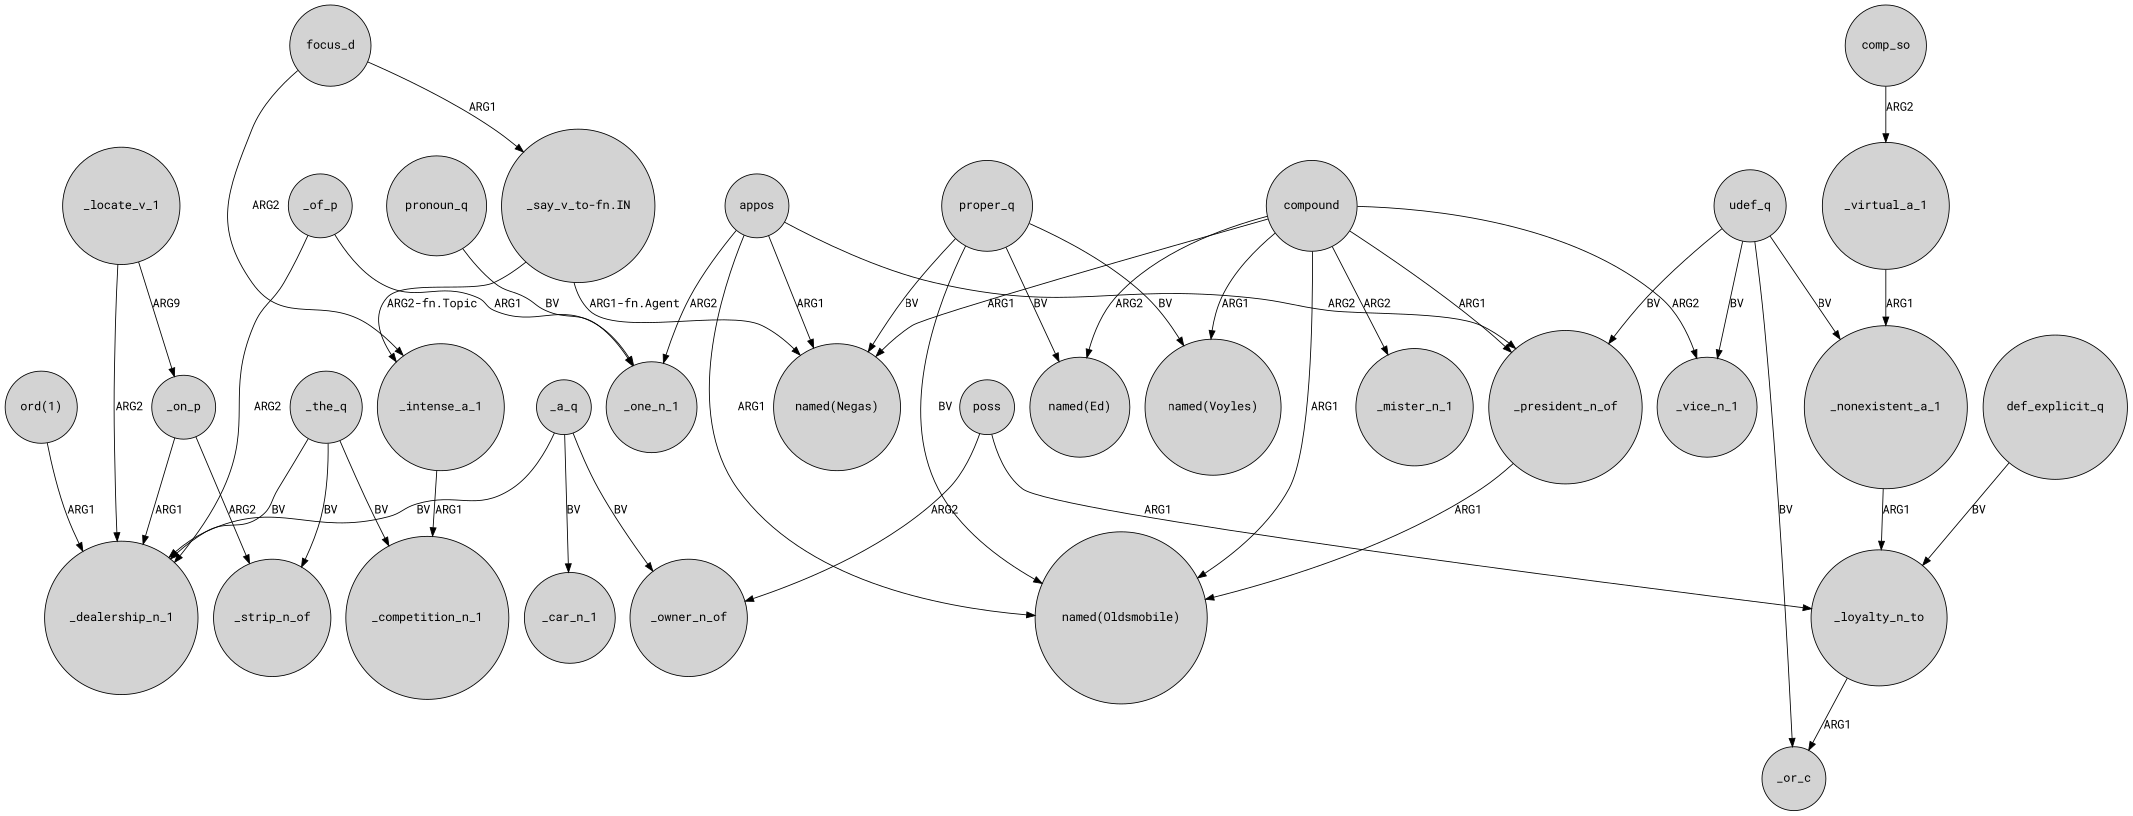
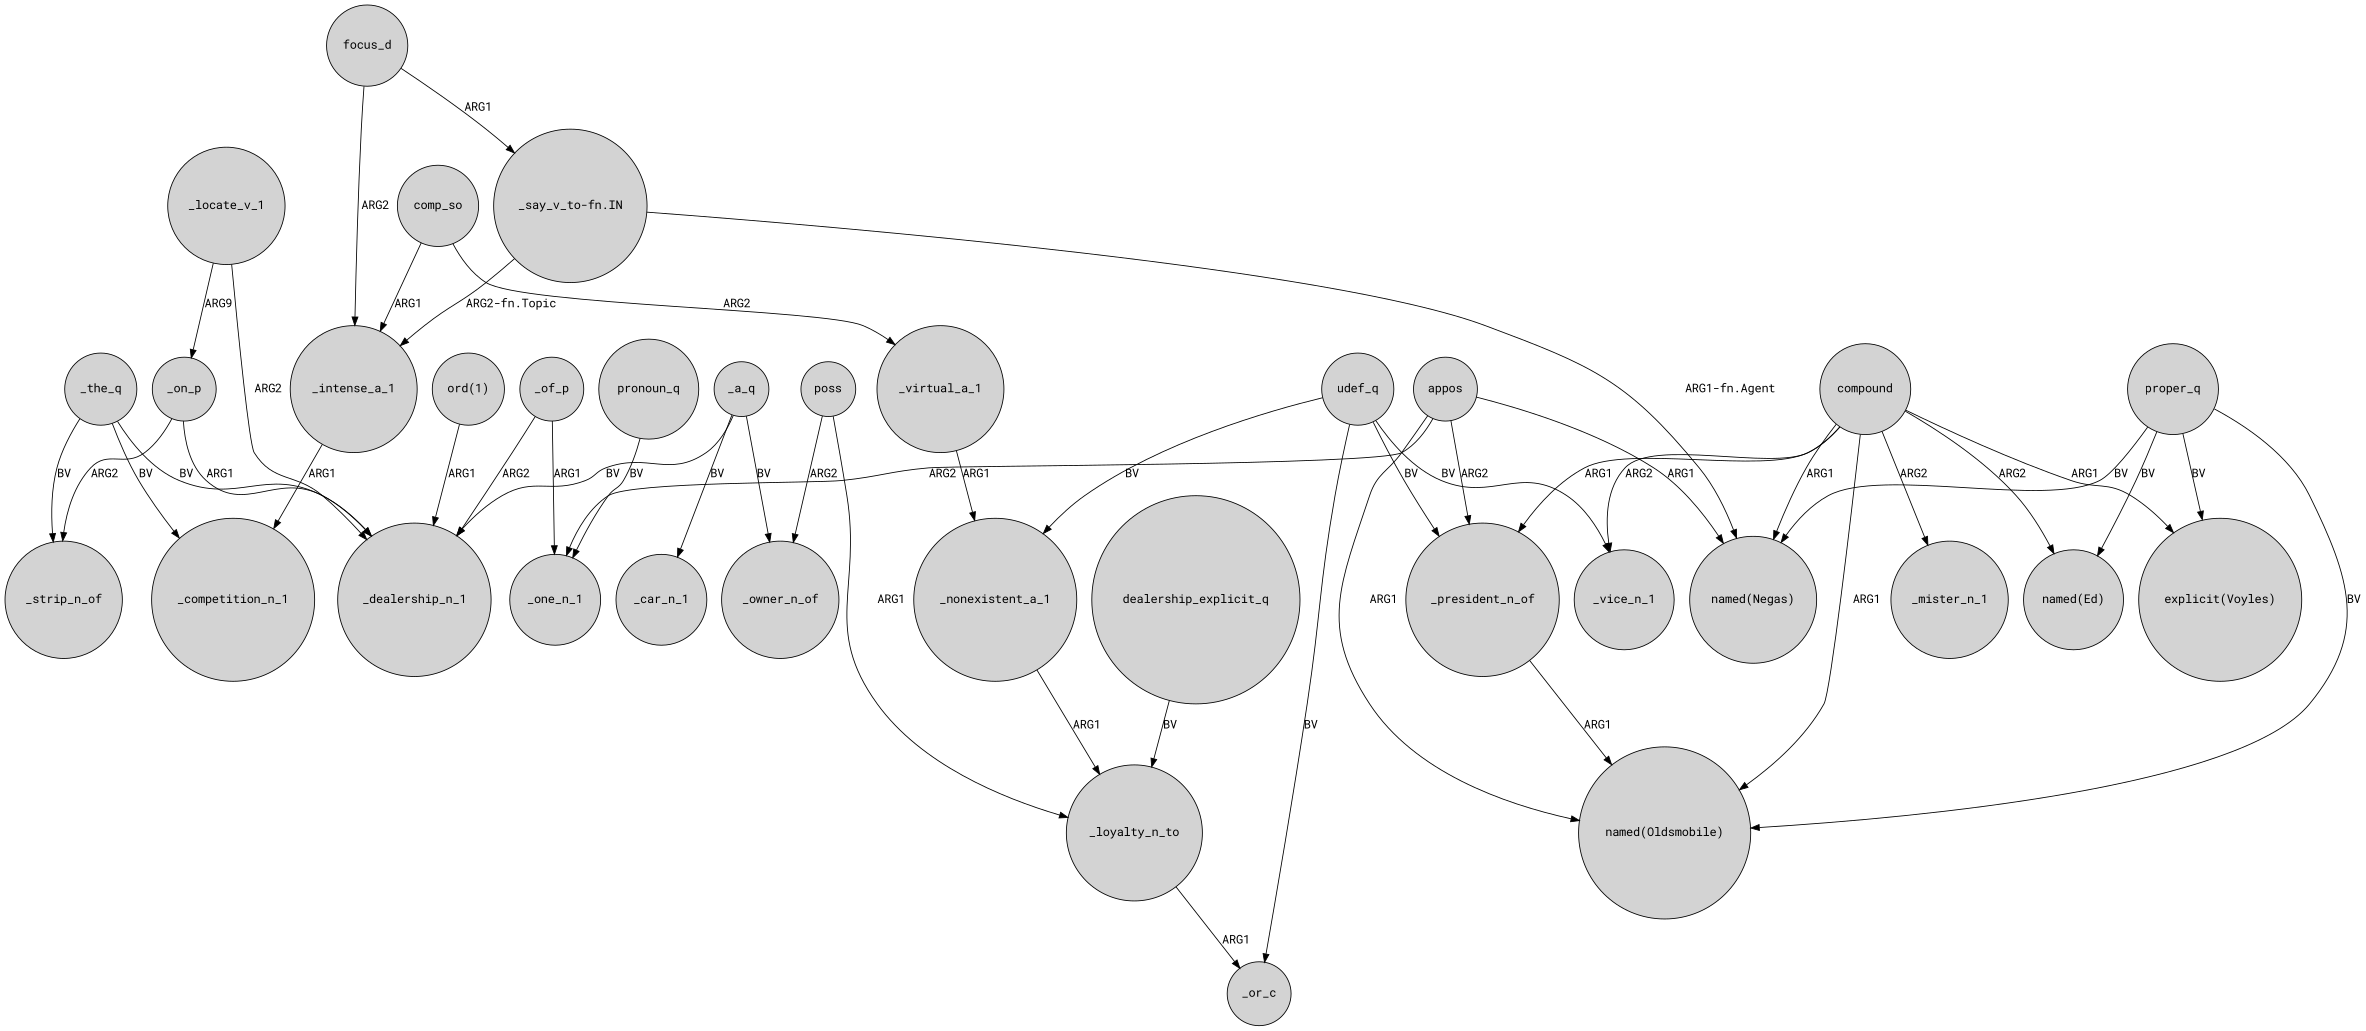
none -> (403, 283)
(1213, 407) -> (2220, 600)
(2055, 407) -> (1196, 600)
